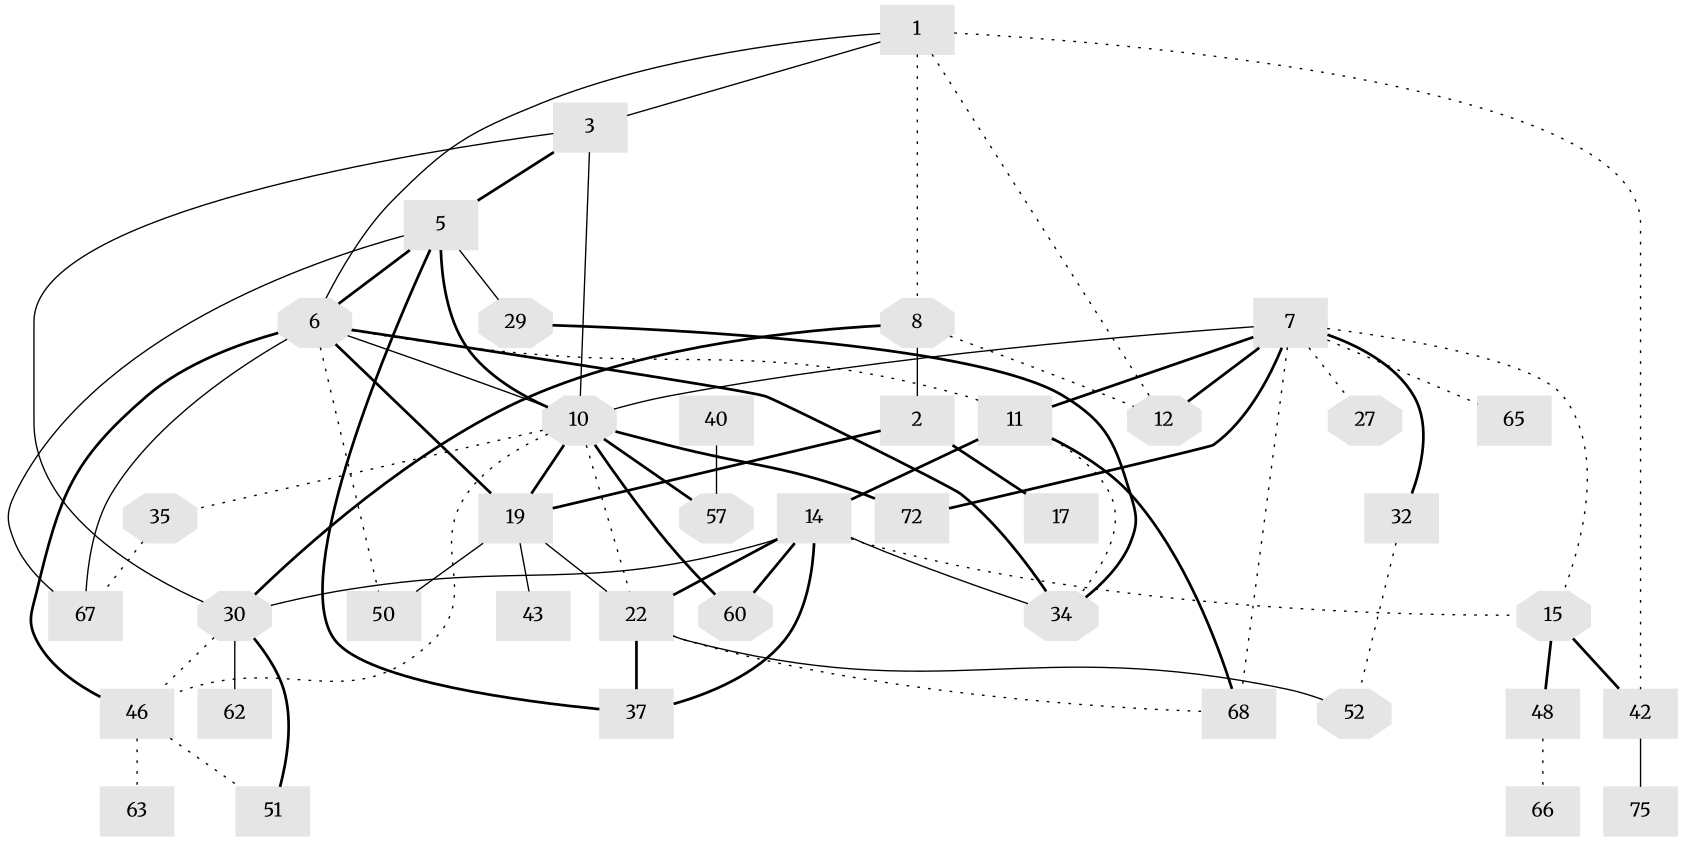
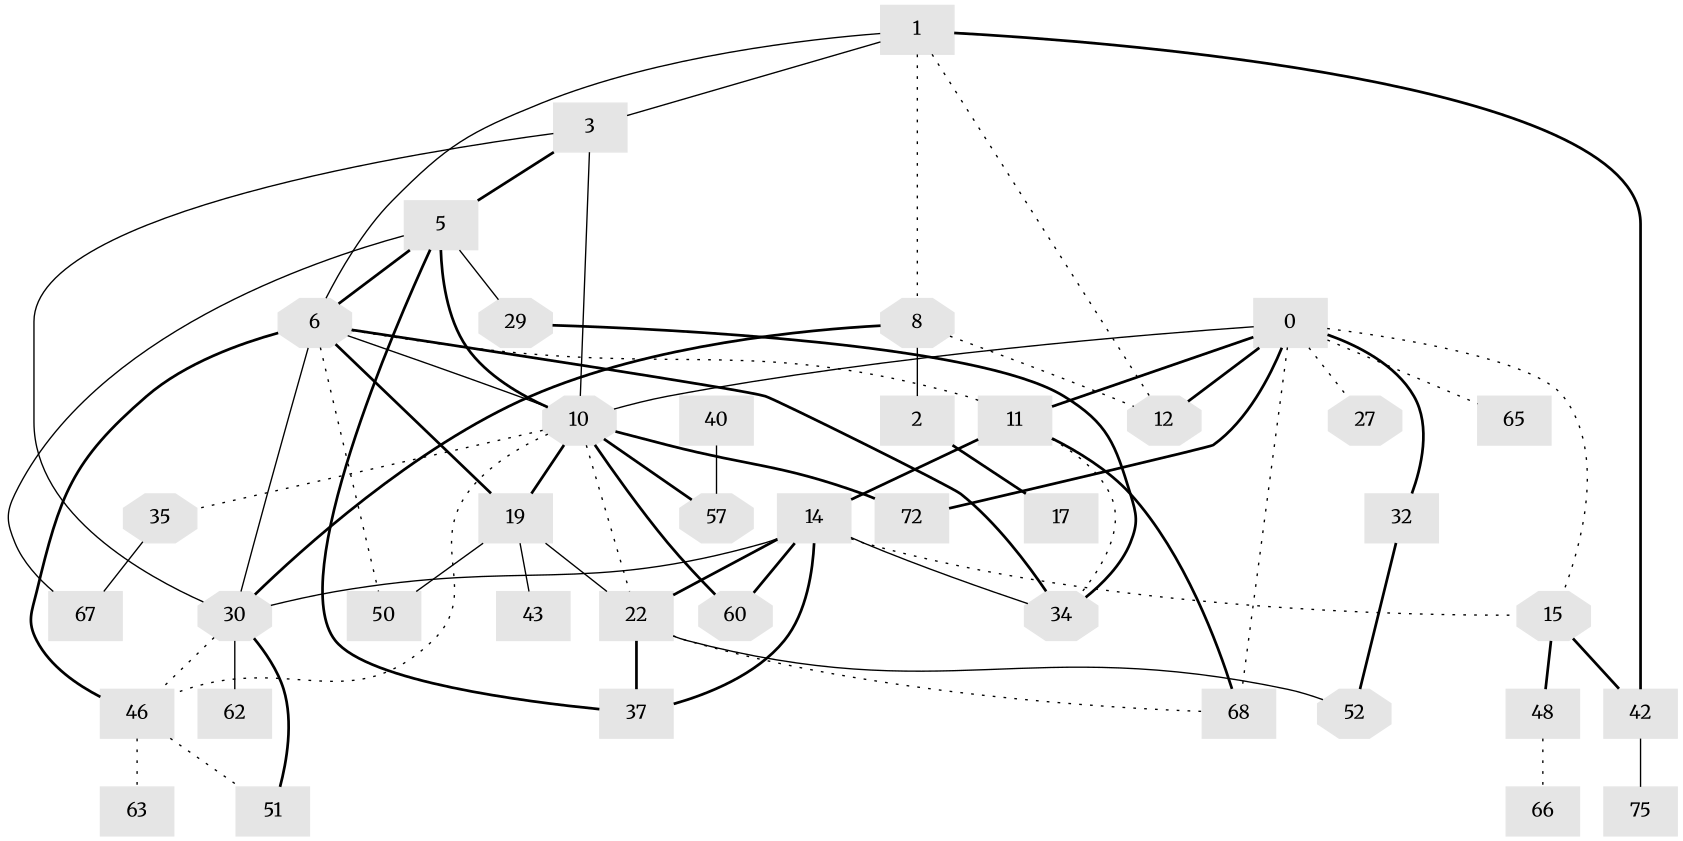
(1546, 132) -> (1546, 132)
(1290, 323) -> (1290, 323)
(153, 441) -> (274, 470)
(725, 468) -> none
(122, 568) -> (122, 568)
(1376, 623) -> (1376, 623)
